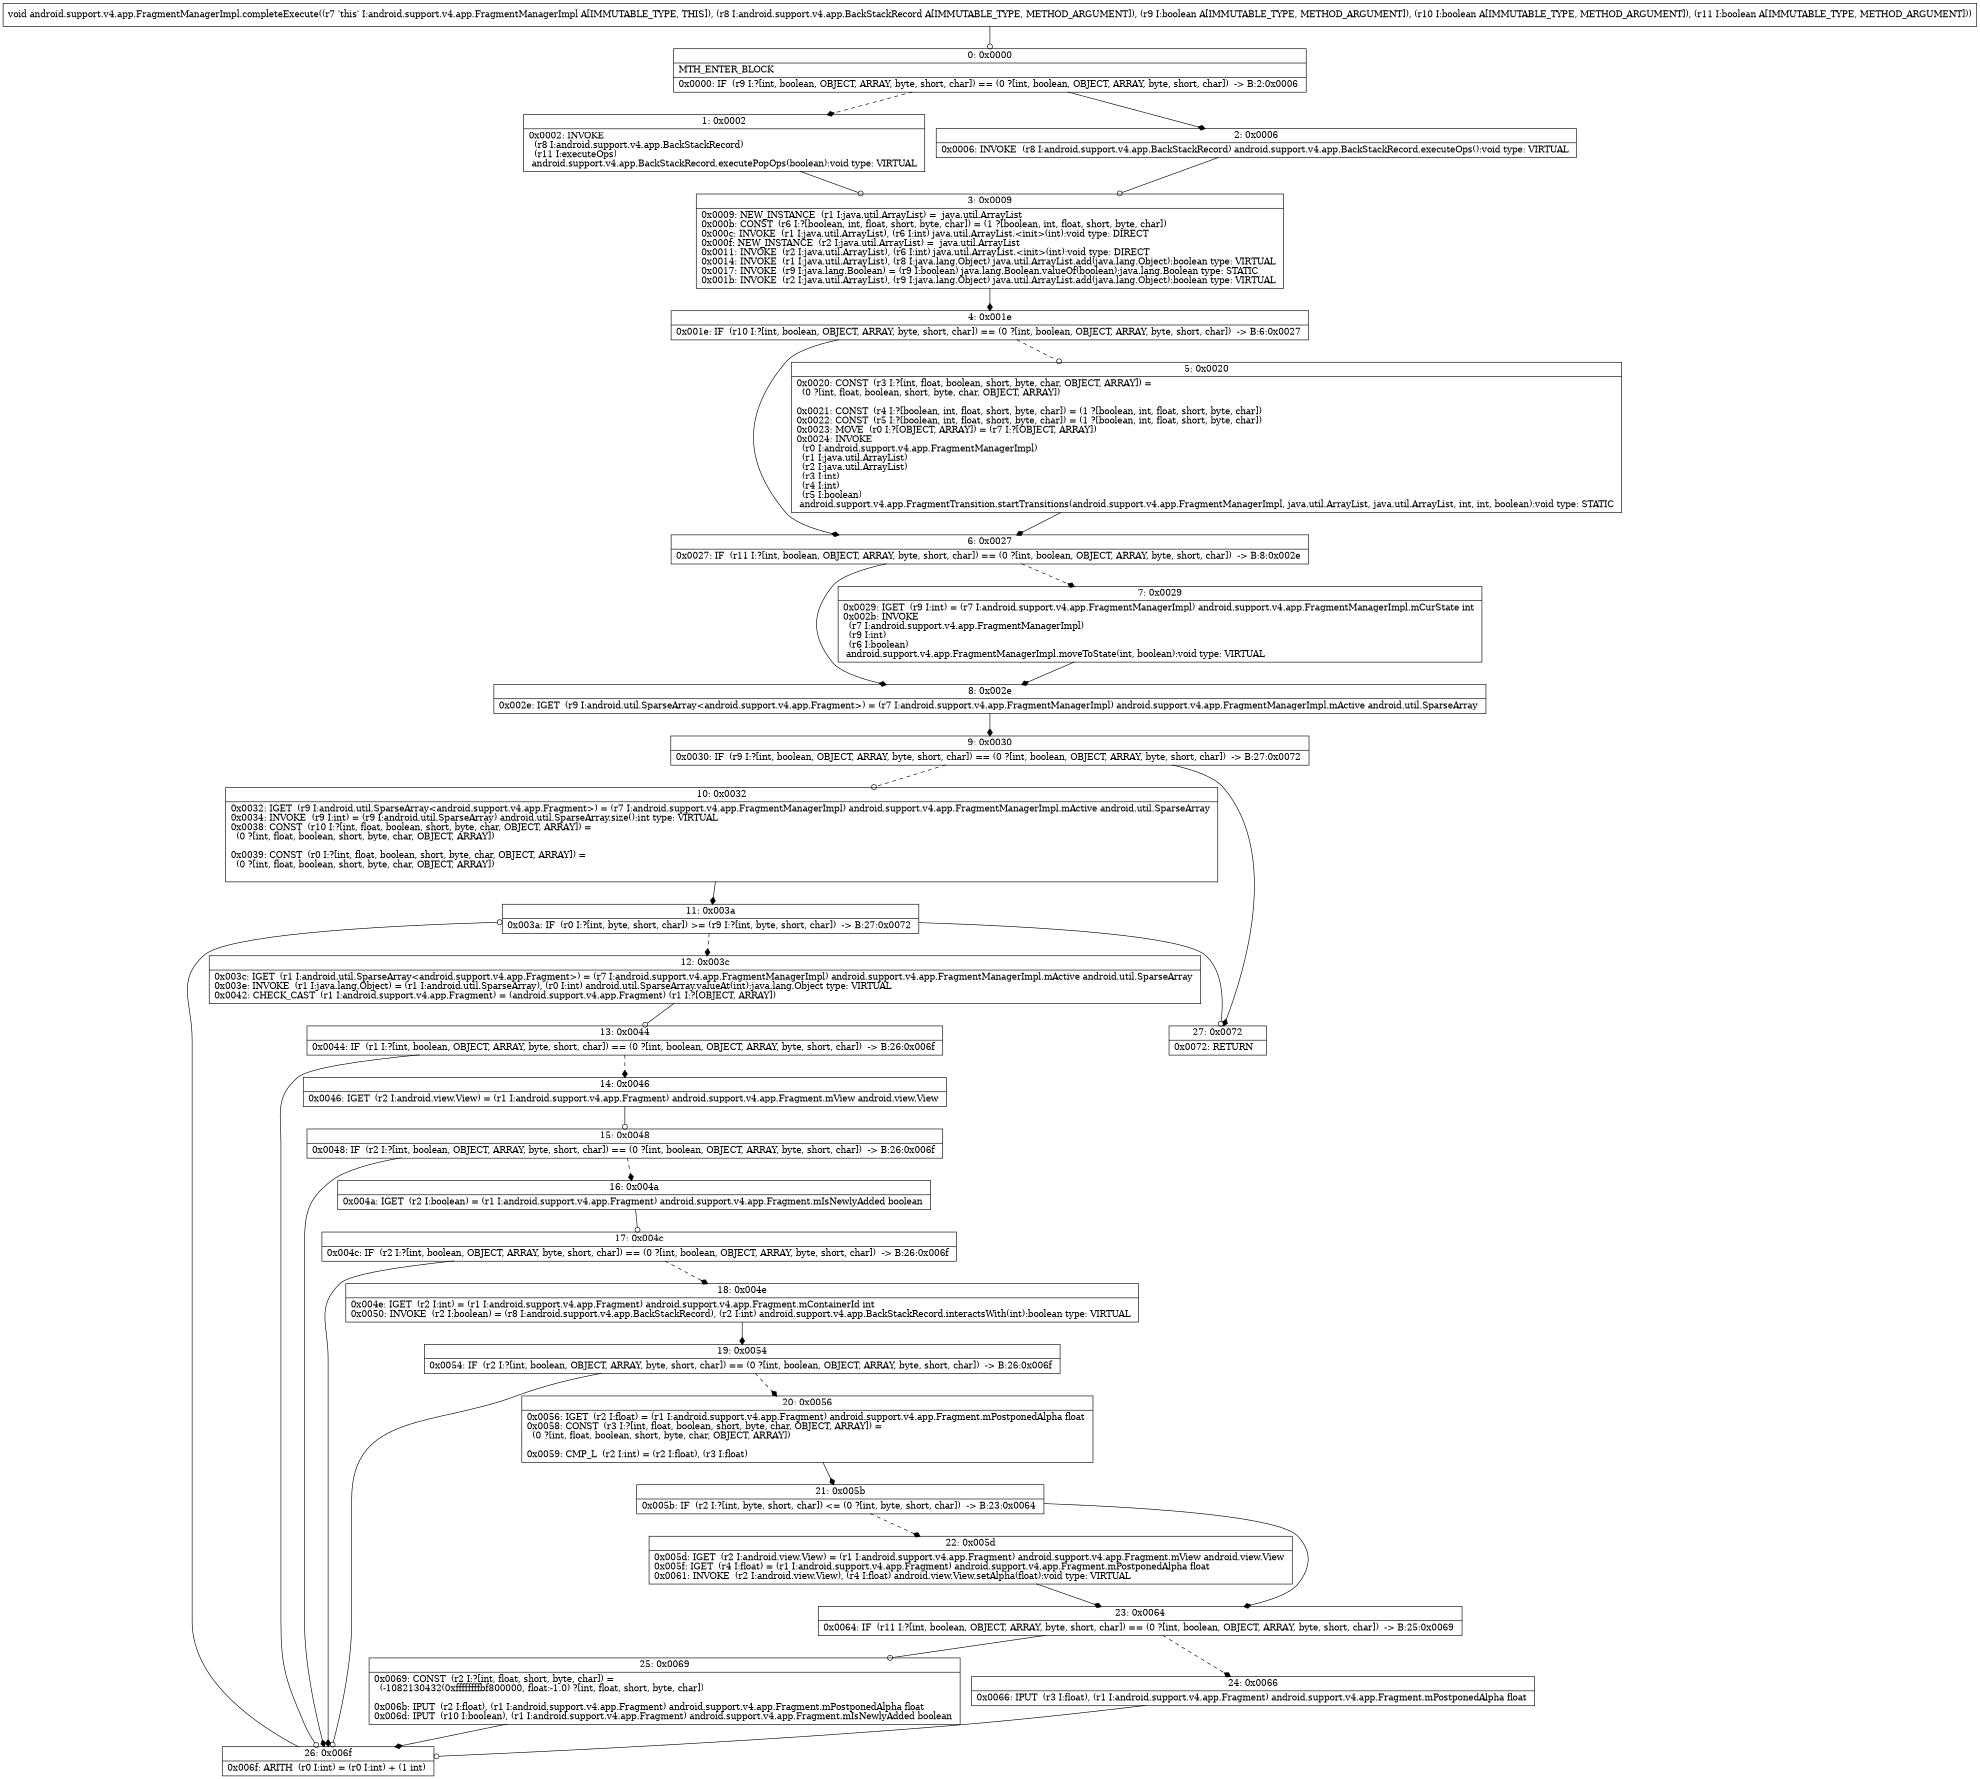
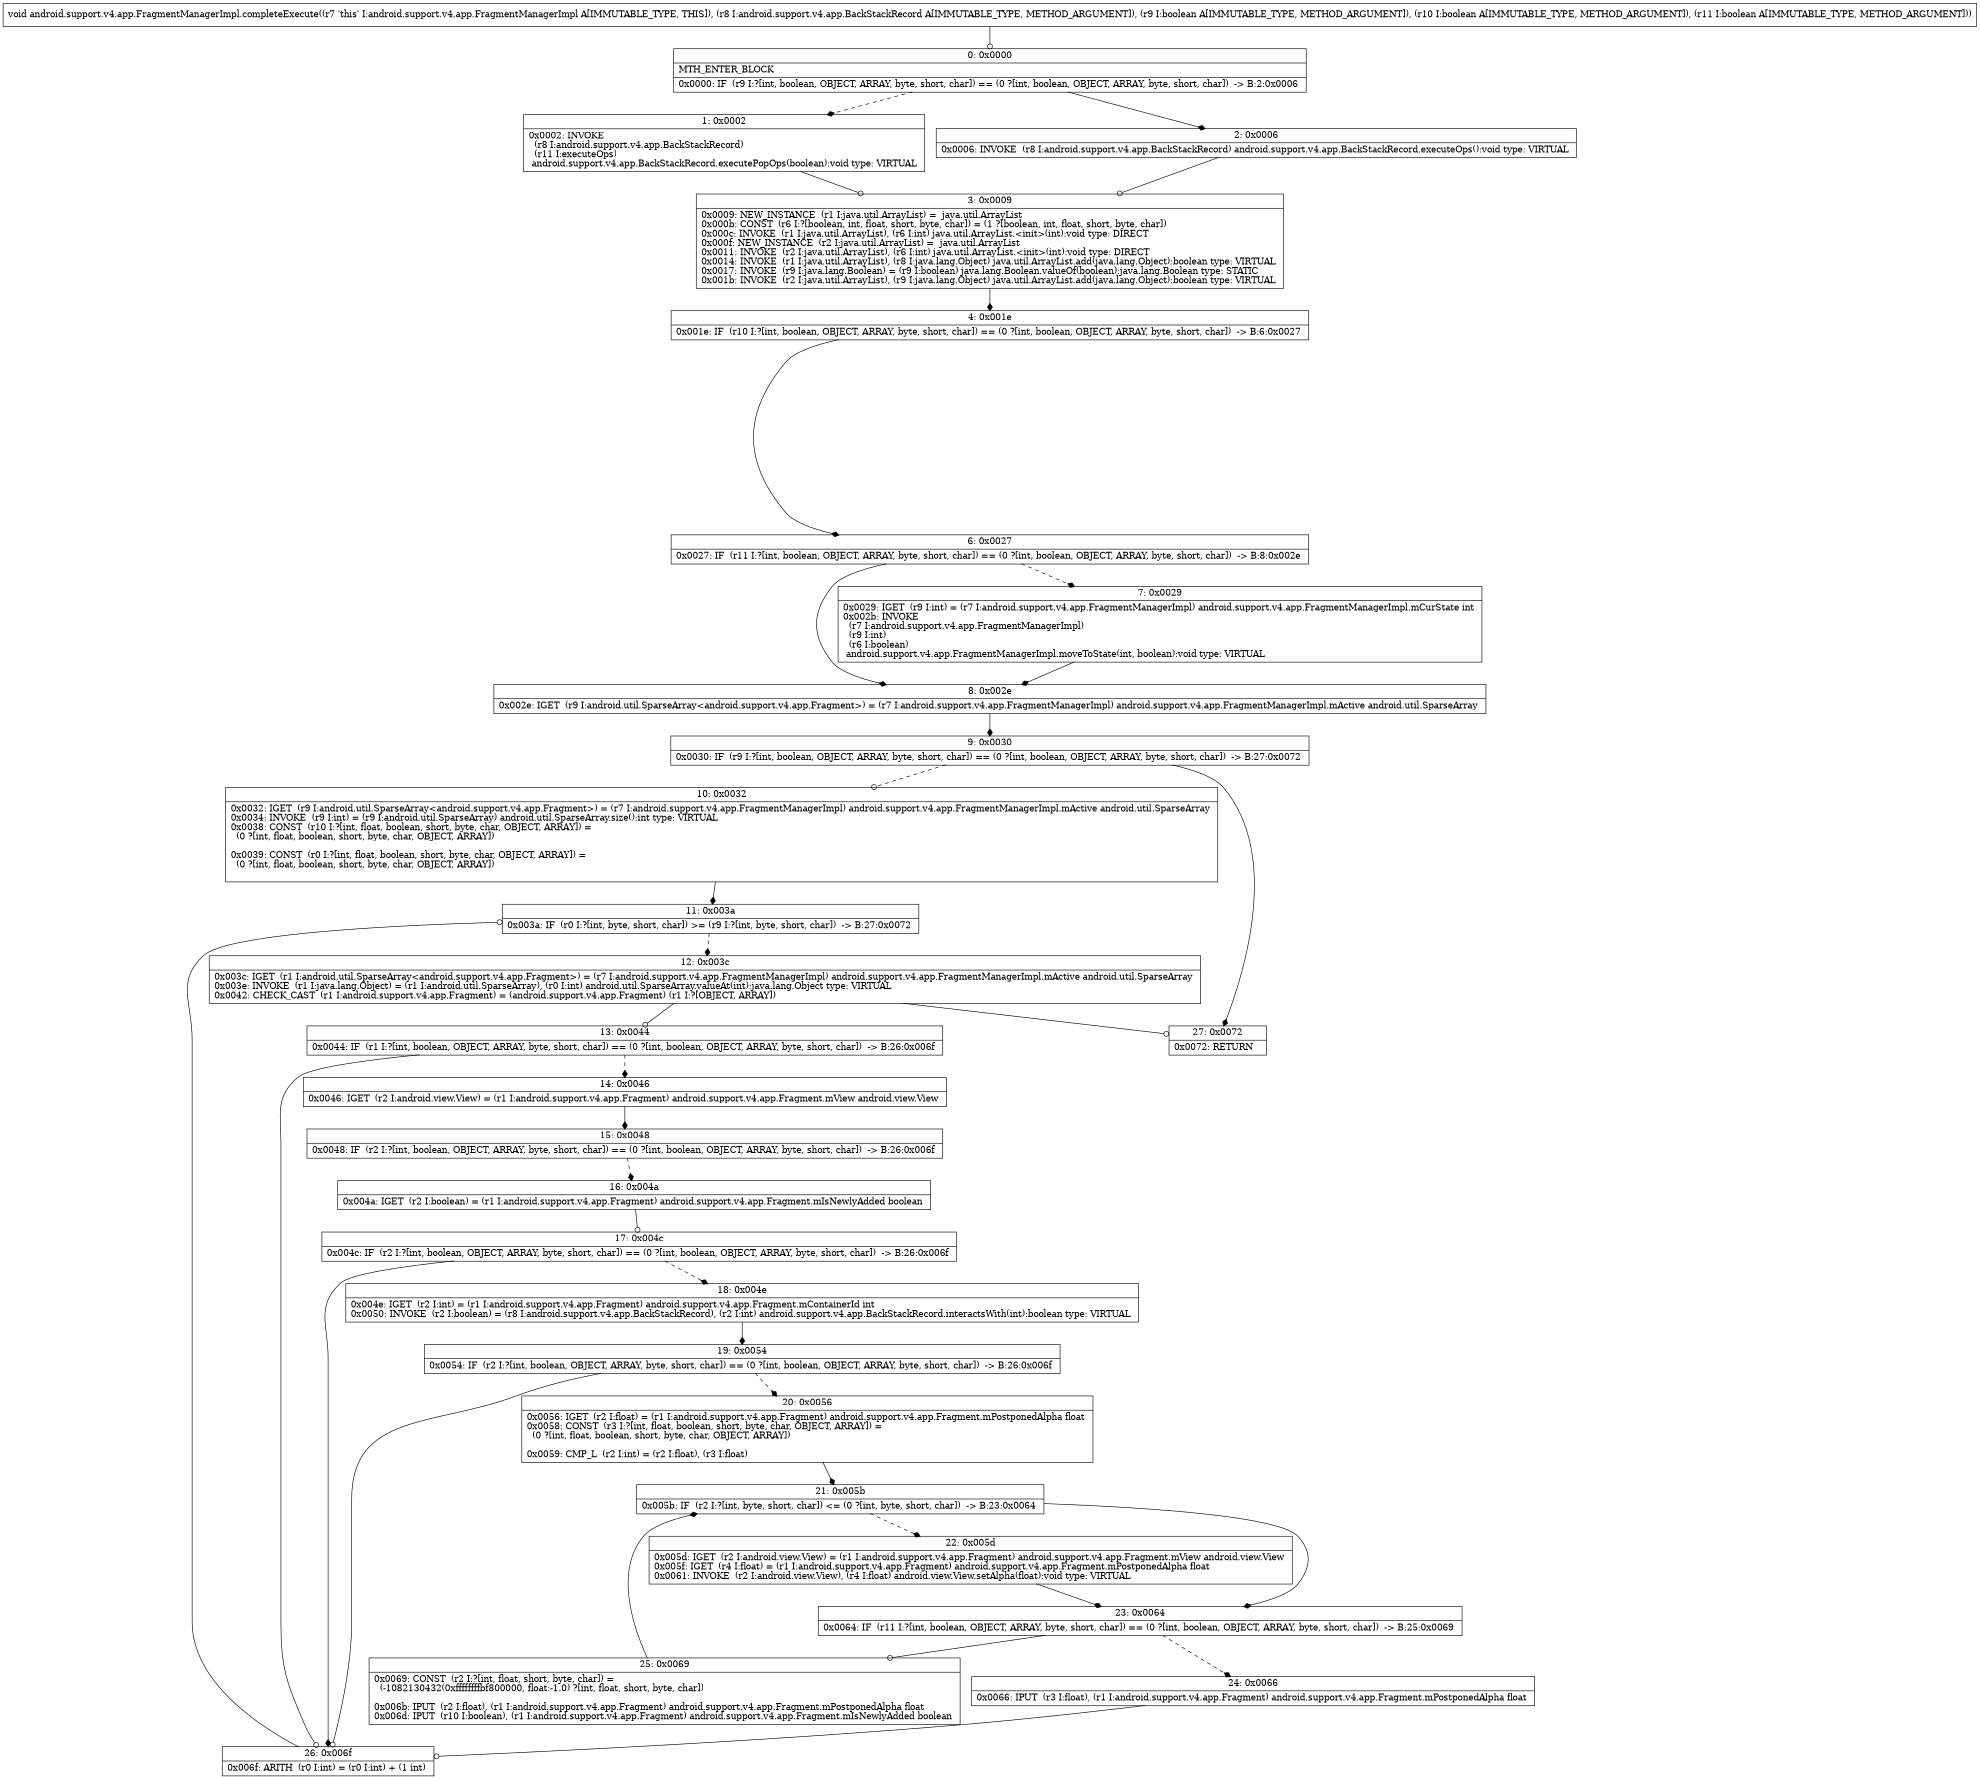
(1207, 437) -> none
(1099, 933) -> (1033, 1018)
(625, 1115) -> (625, 1115)
(305, 1420) -> none
(455, 1735) -> (629, 1571)
